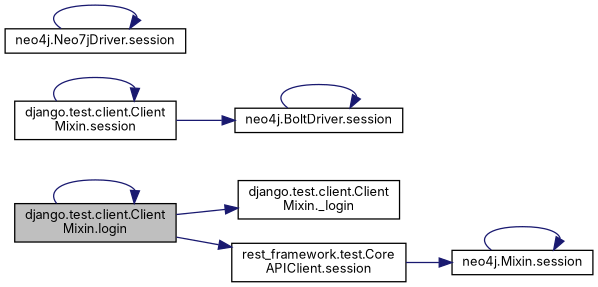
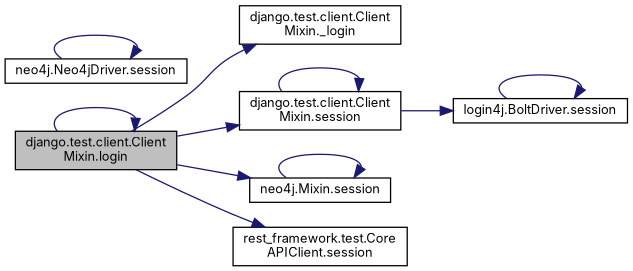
(95, 41) -> (96, 71)
(319, 120) -> (540, 111)
none -> (202, 132)
(422, 263) -> (208, 170)
